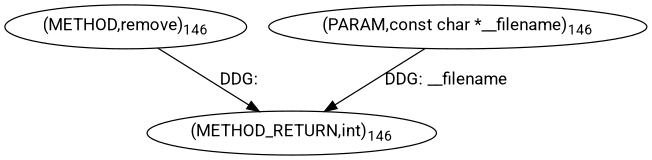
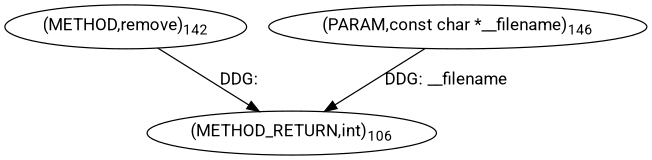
(196, 25) -> (196, 25)
(380, 131) -> (380, 131)
